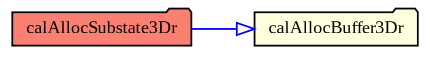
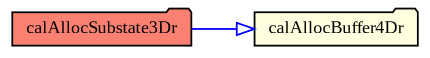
(336, 29) -> (336, 29)
